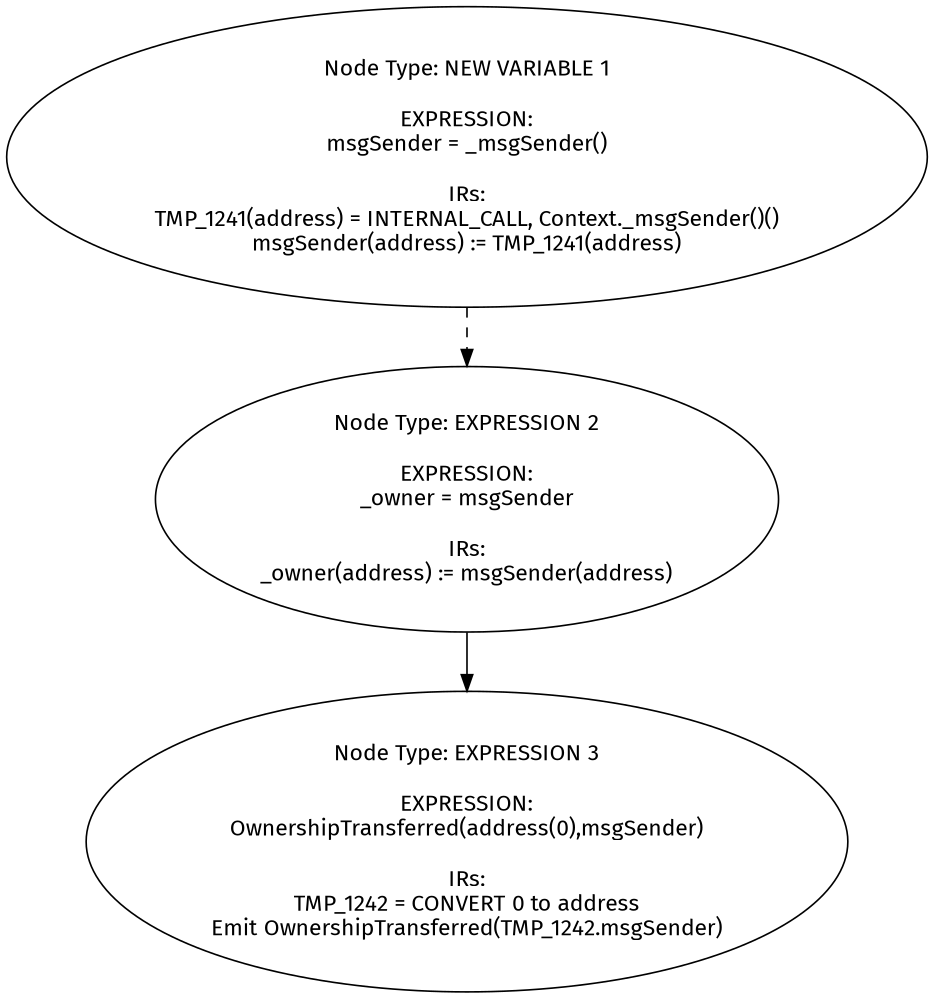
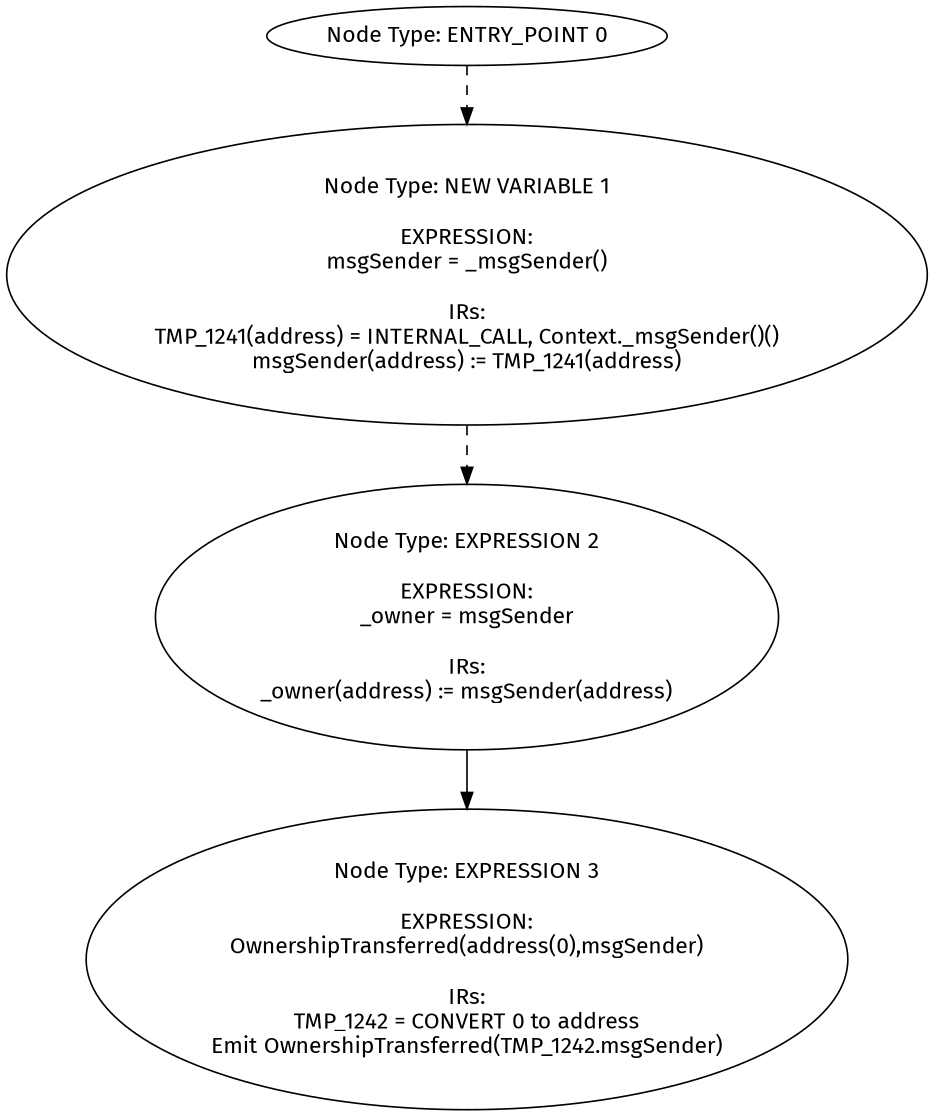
none -> (467, 36)
